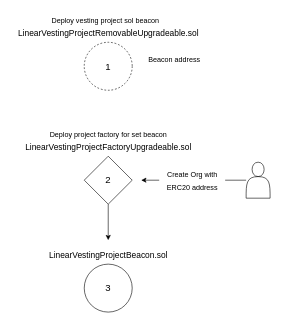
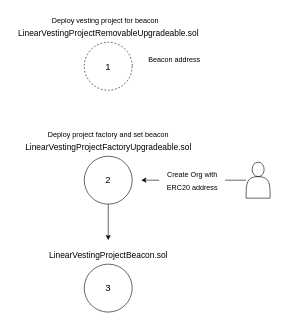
(106, 21) -> (106, 21)
(109, 135) -> (109, 135)
(108, 180) -> (108, 180)
